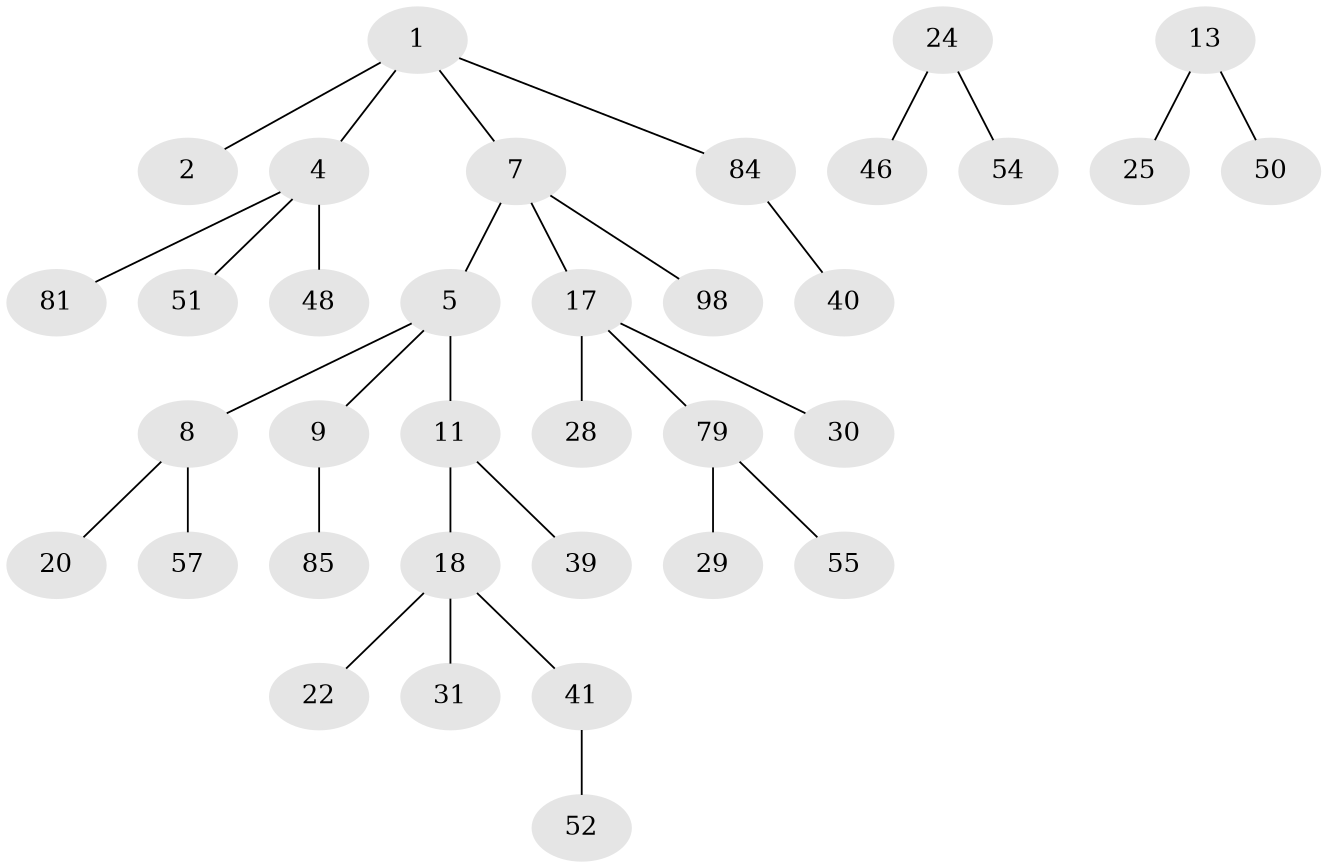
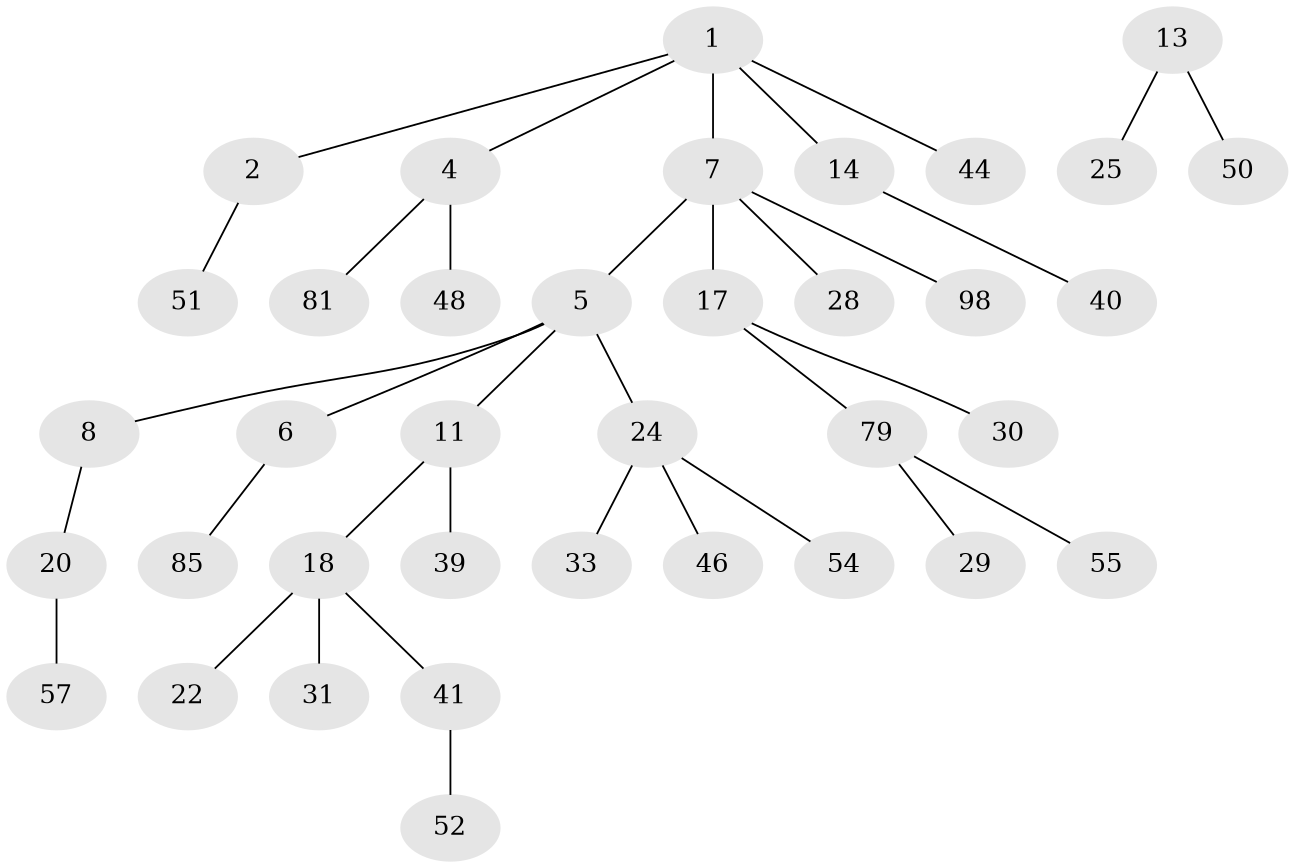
(746, 171) -> (844, 171)
none -> (976, 171)
(254, 237) -> (221, 237)
none -> (615, 368)
(582, 369) -> (778, 237)
(319, 434) -> (286, 434)
(188, 500) -> (57, 631)
none -> (582, 565)
